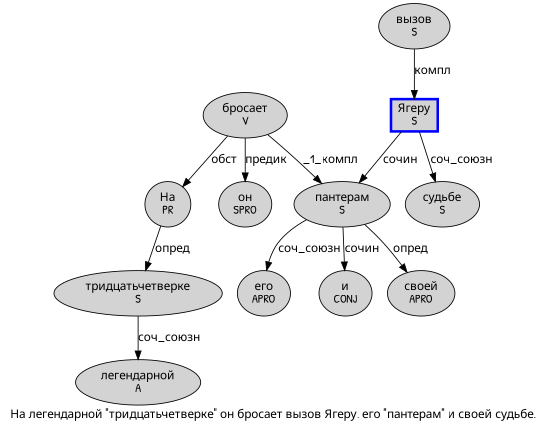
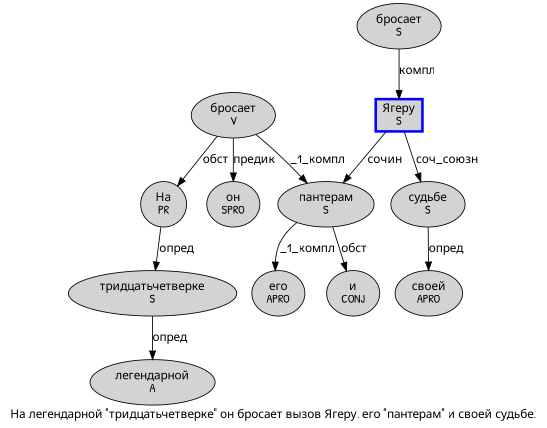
(414, 26) -> (399, 26)
(384, 244) -> (428, 244)
(309, 249) -> (308, 249)
(362, 249) -> (354, 249)
(169, 338) -> (170, 338)
